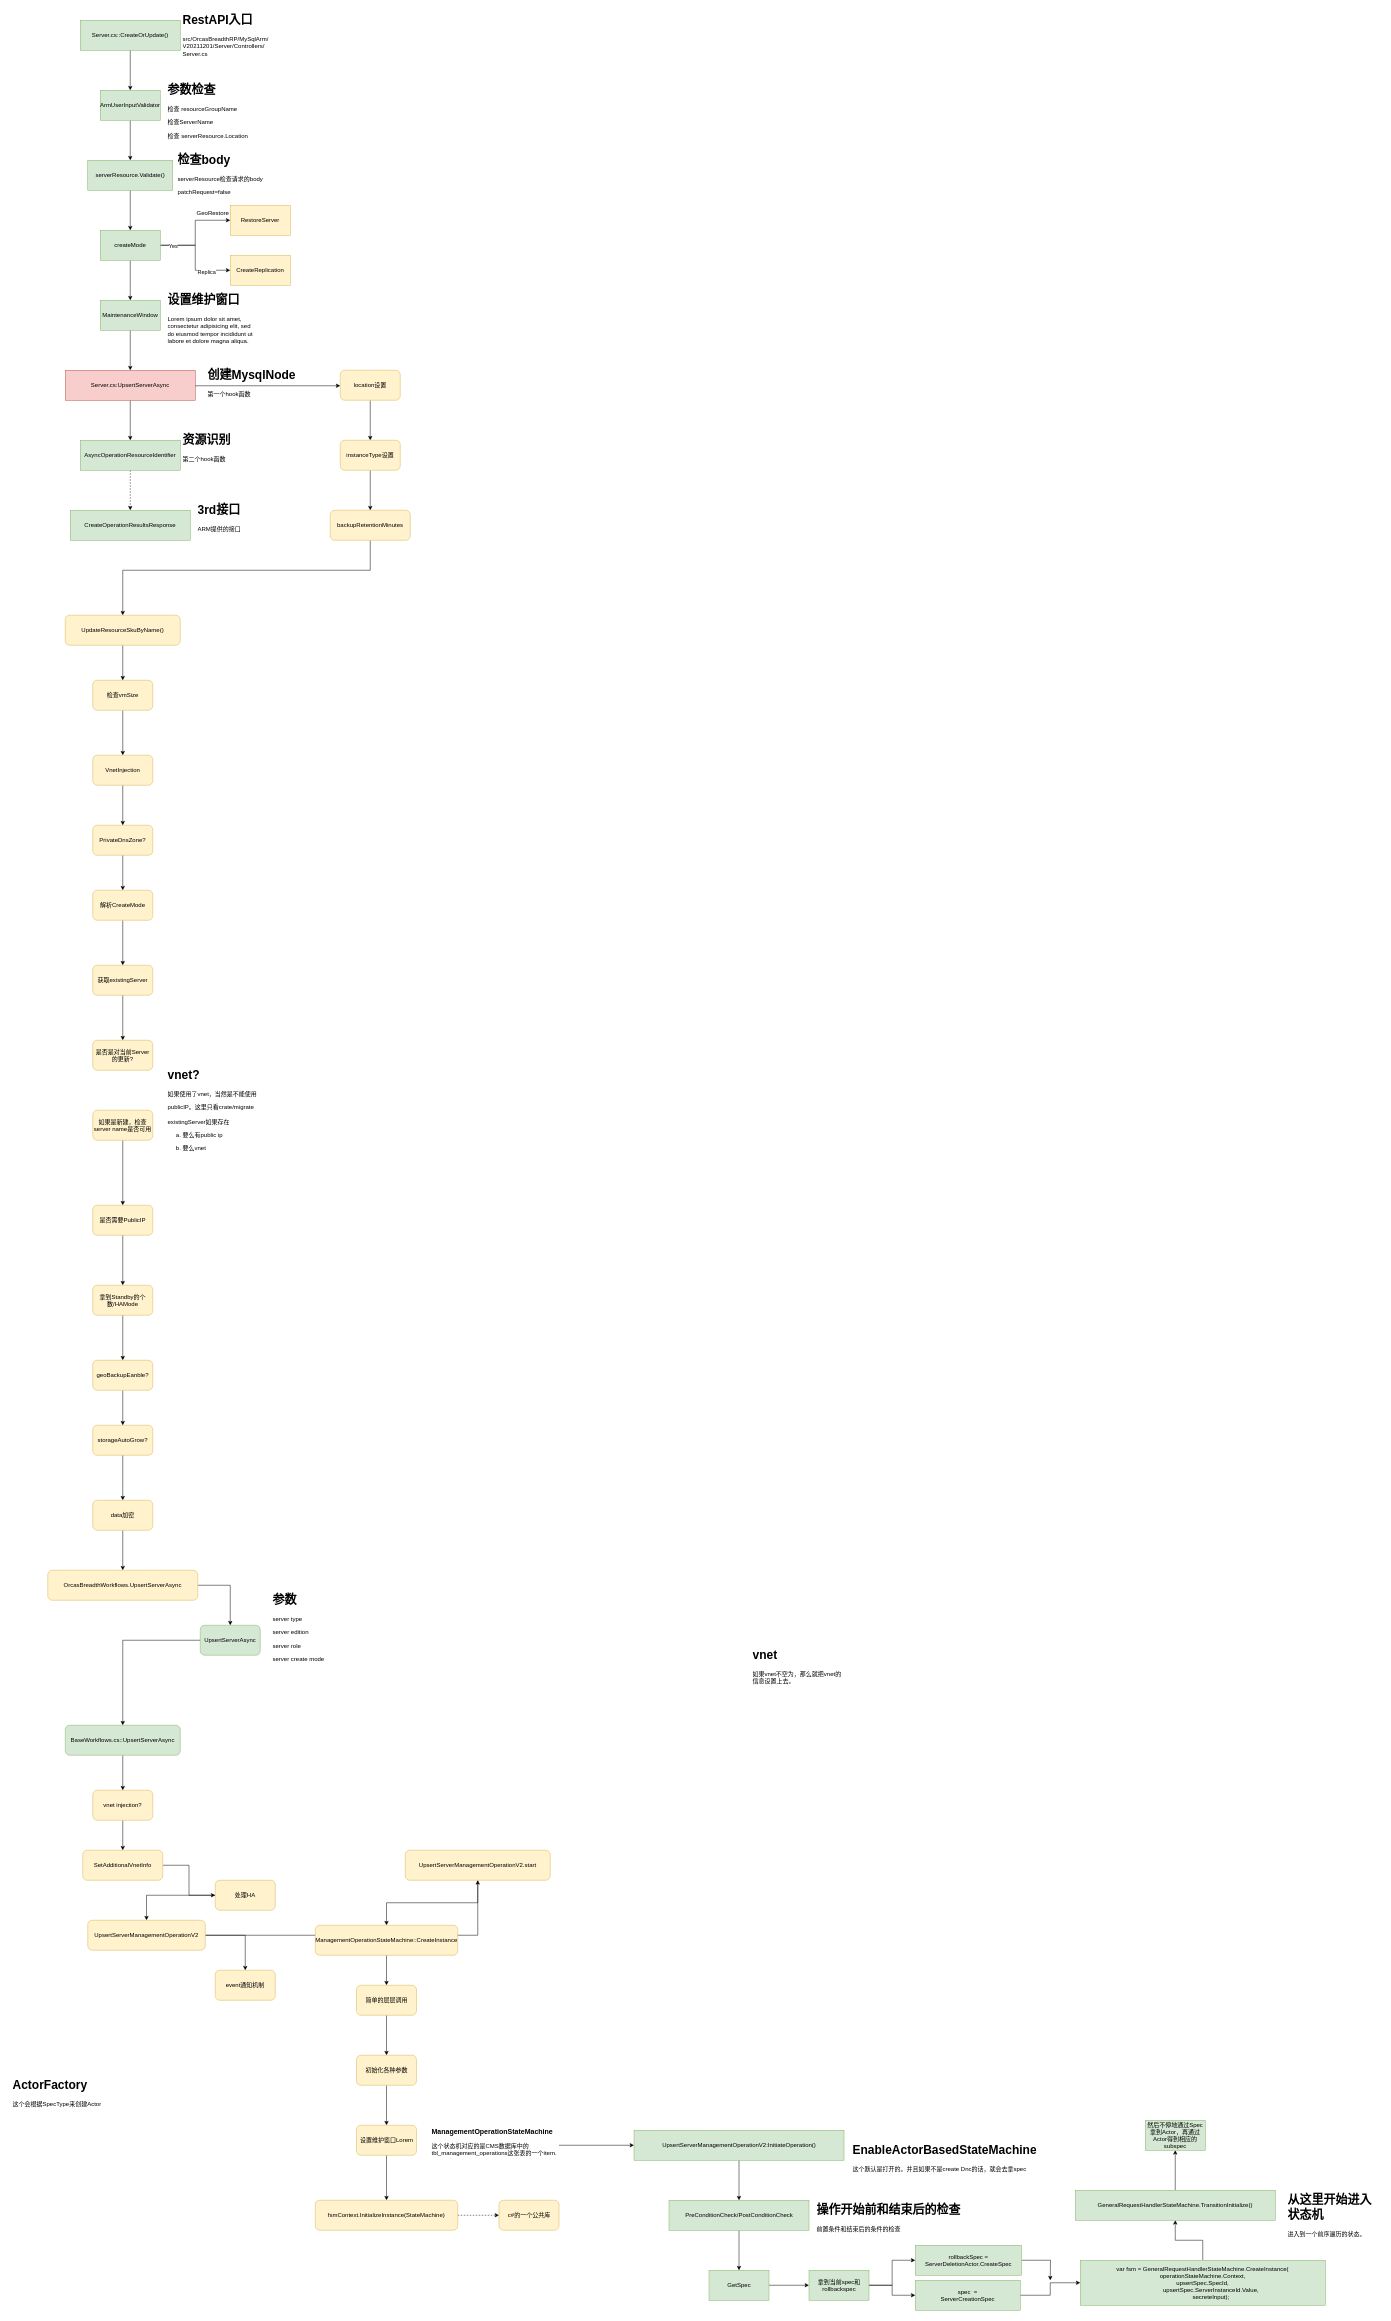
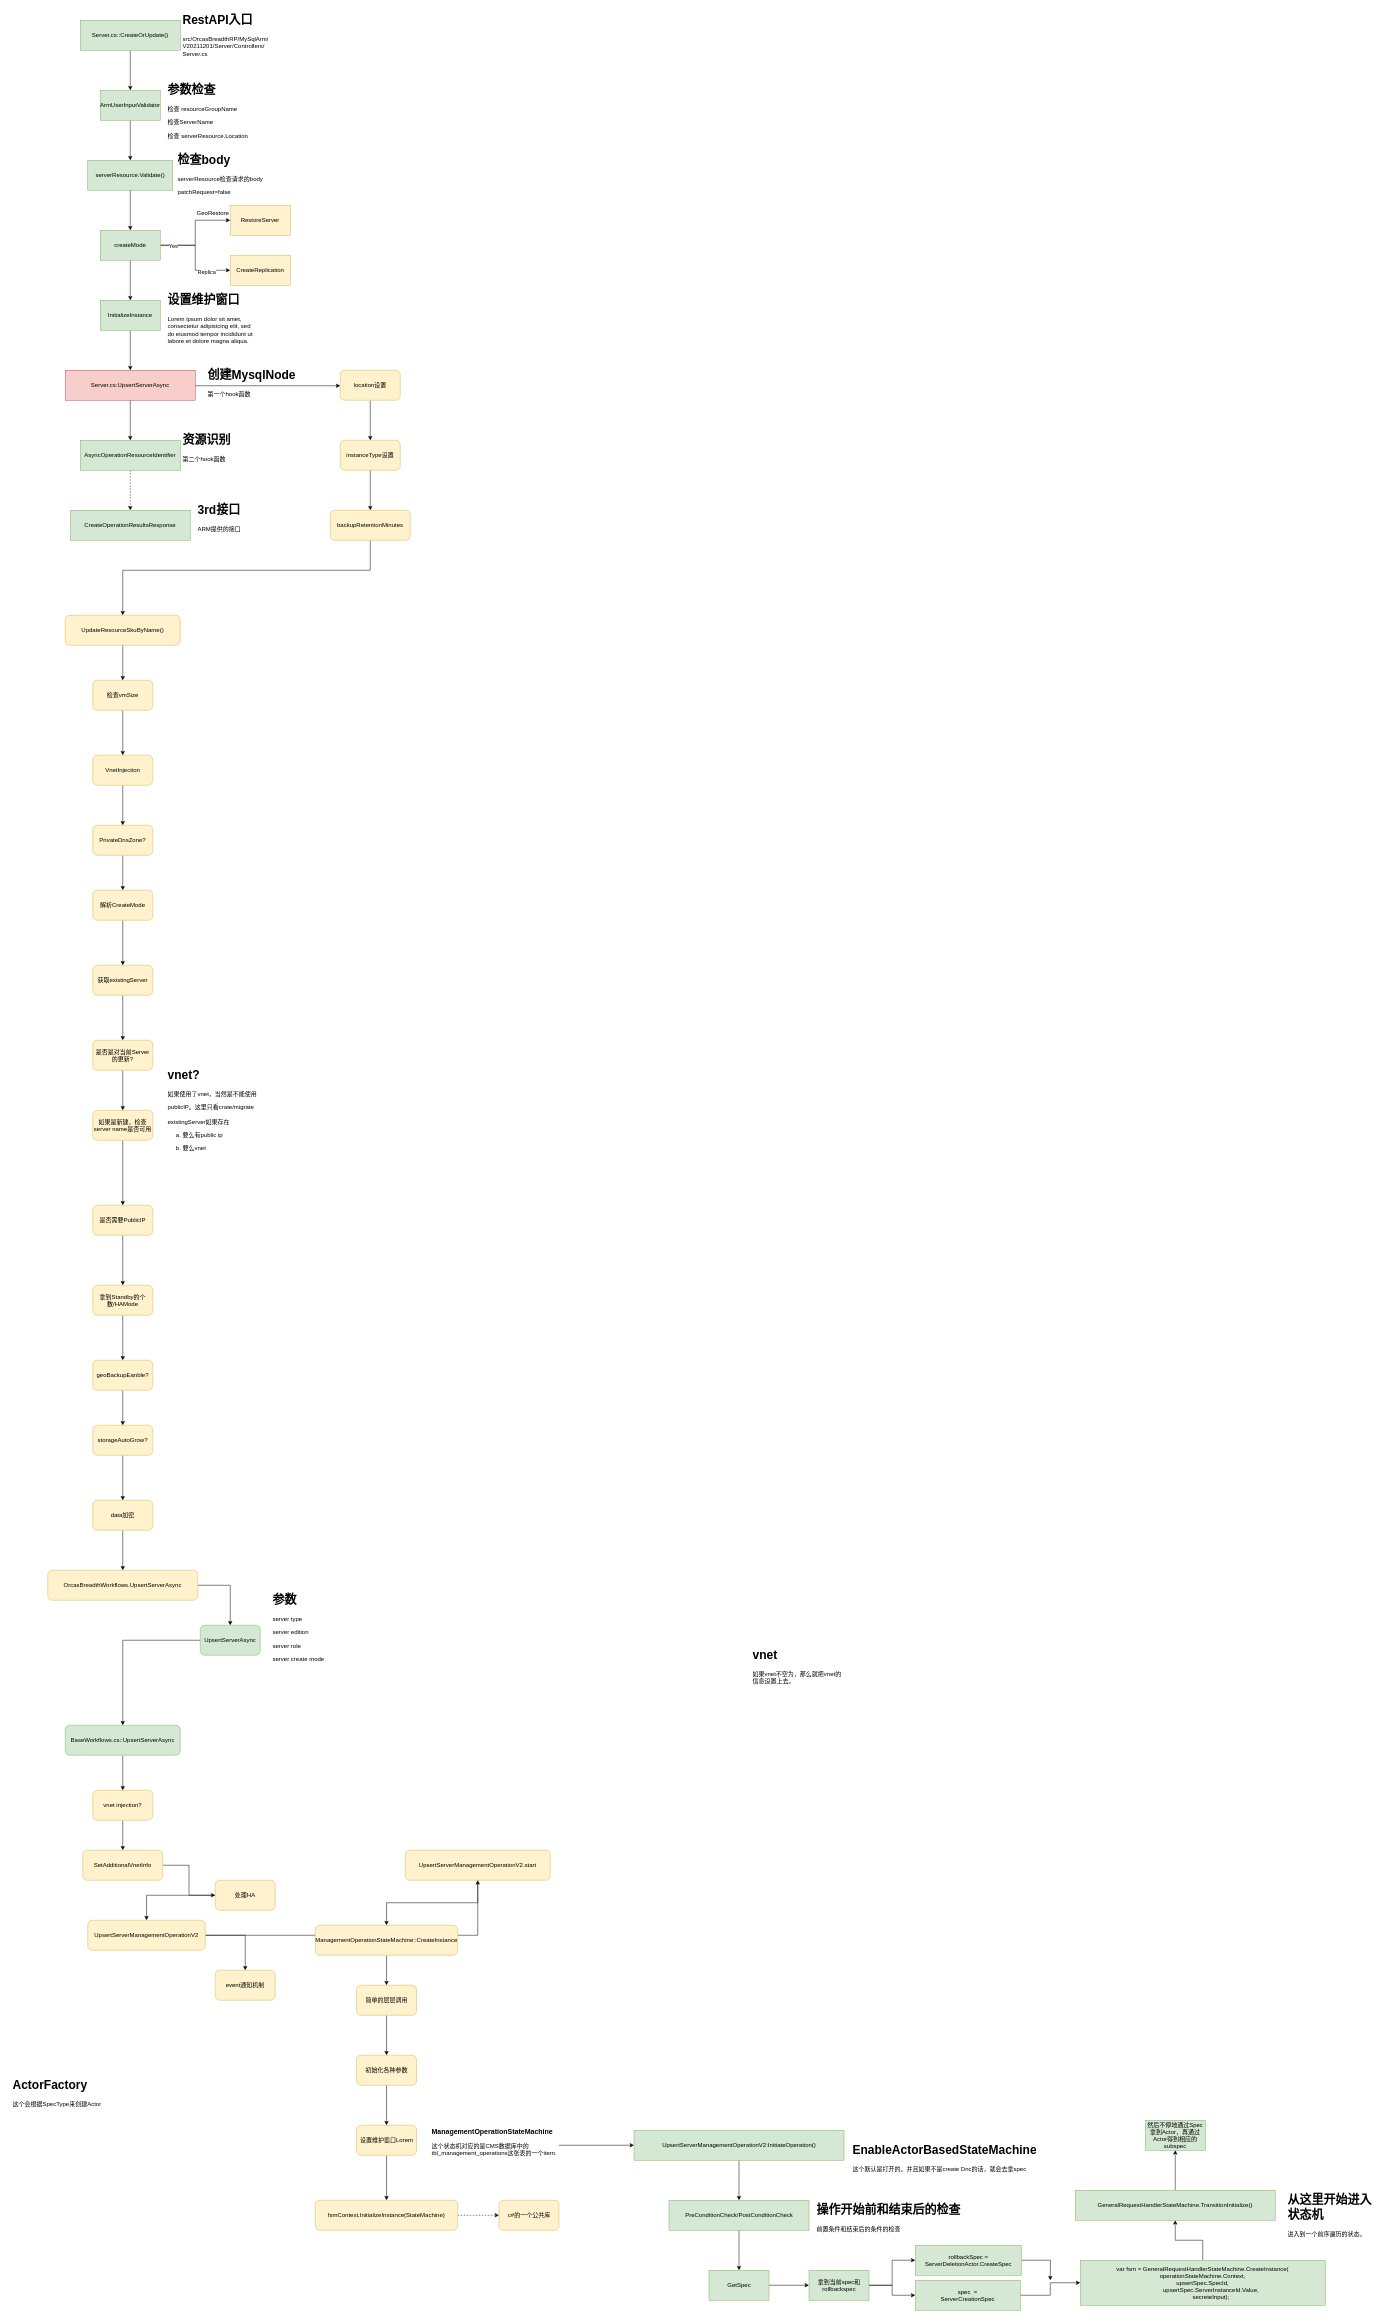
(130, 315) -> (130, 315)
none -> (123, 1105)
